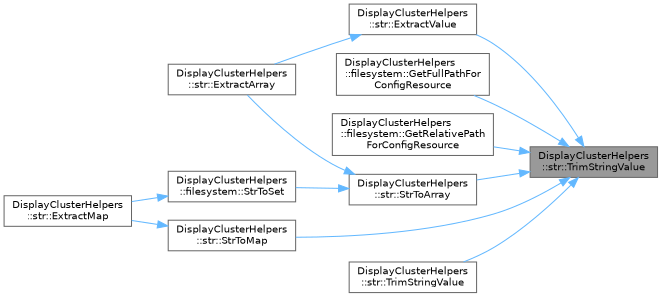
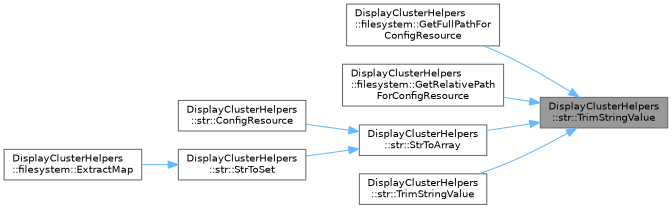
(413, 19) -> none
(232, 80) -> (242, 116)
(232, 187) -> (242, 165)
(68, 211) -> (73, 165)
(232, 235) -> none
